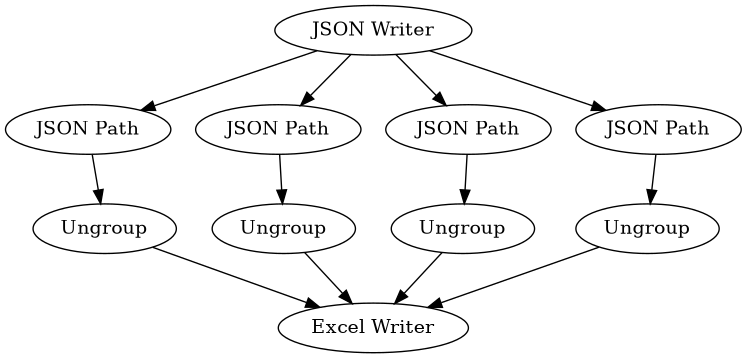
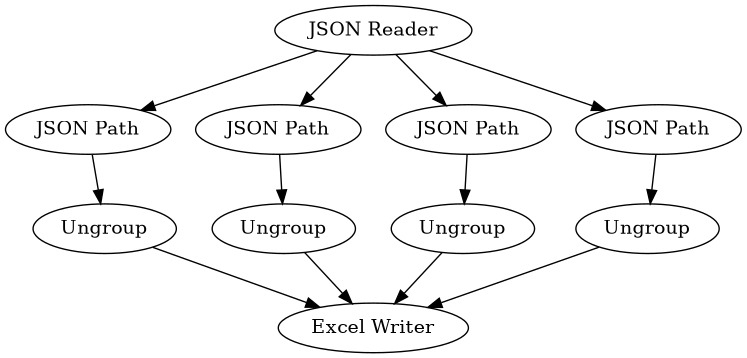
(373, 30) -> (373, 30)
